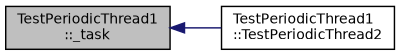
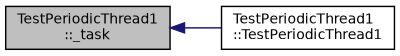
(308, 28) -> (308, 28)
